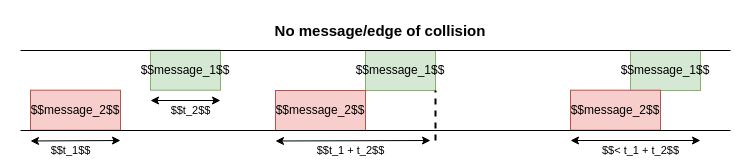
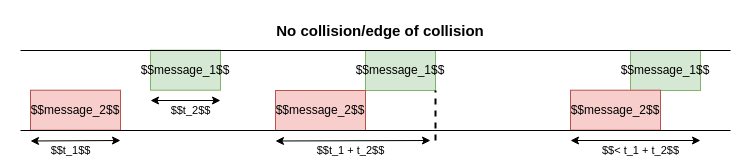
(381, 31) -> (381, 31)
